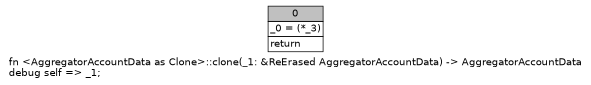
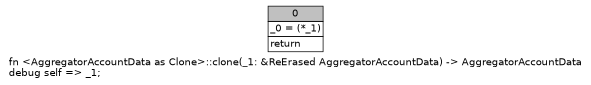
(296, 29) -> (296, 29)
